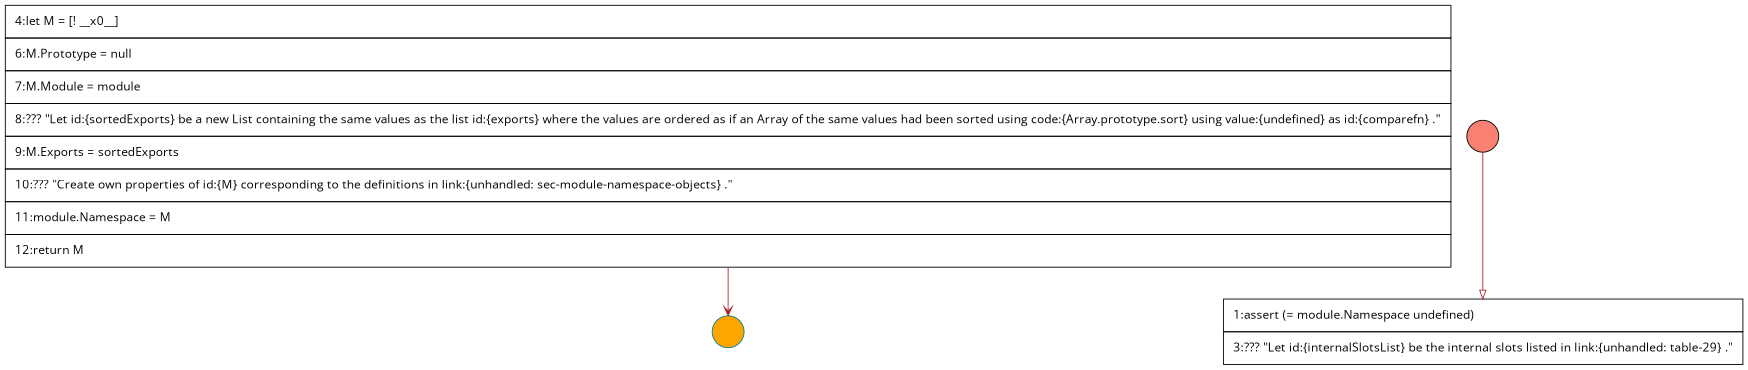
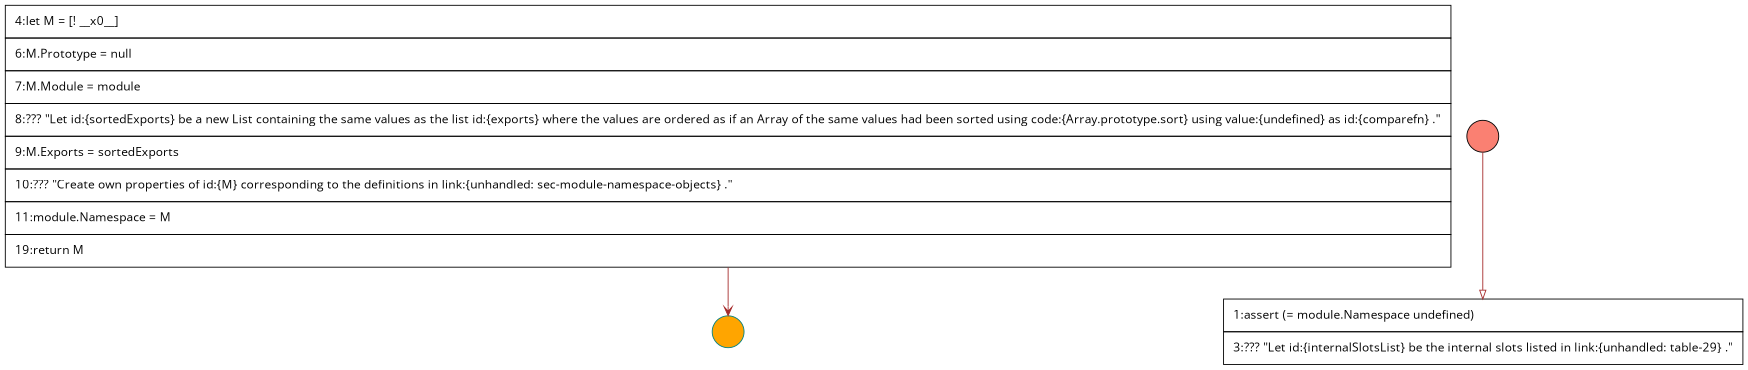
(50, 250) -> (50, 250)
